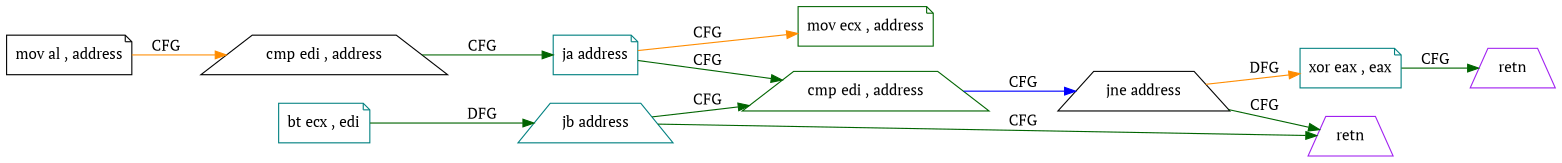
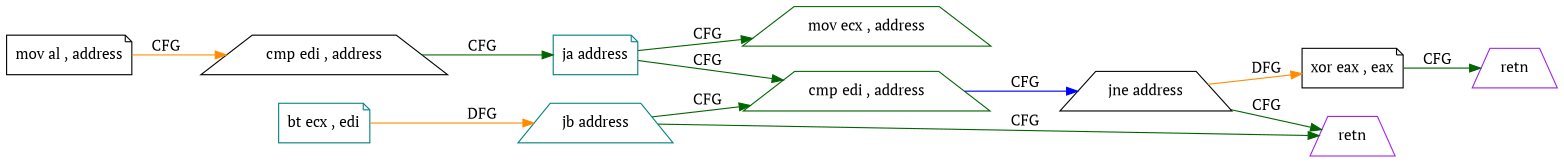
(866, 26) -> (867, 26)
(712, 43) -> (690, 45)
(1351, 68) -> (1353, 68)
(446, 123) -> (446, 123)
